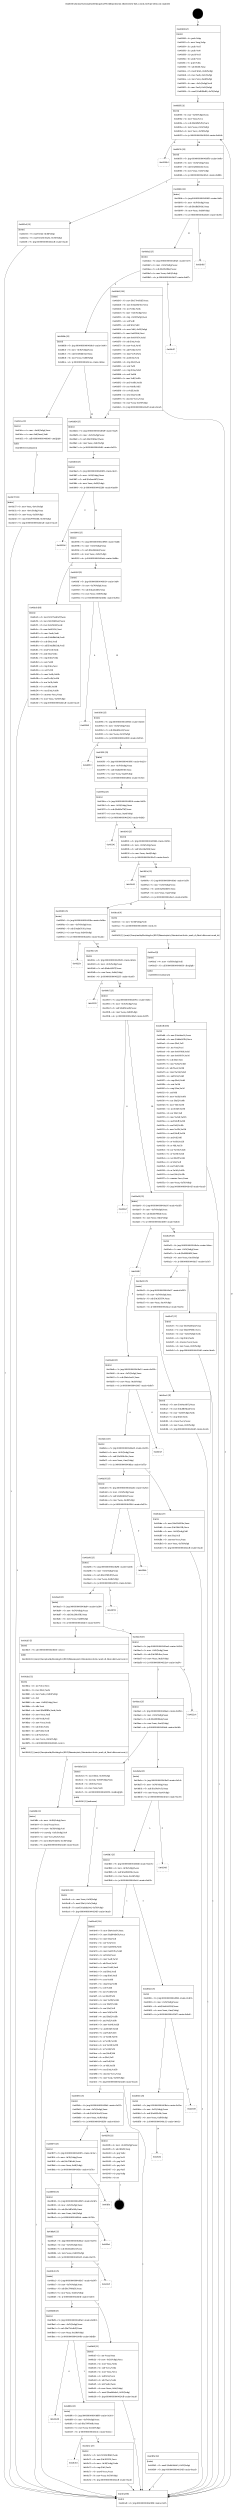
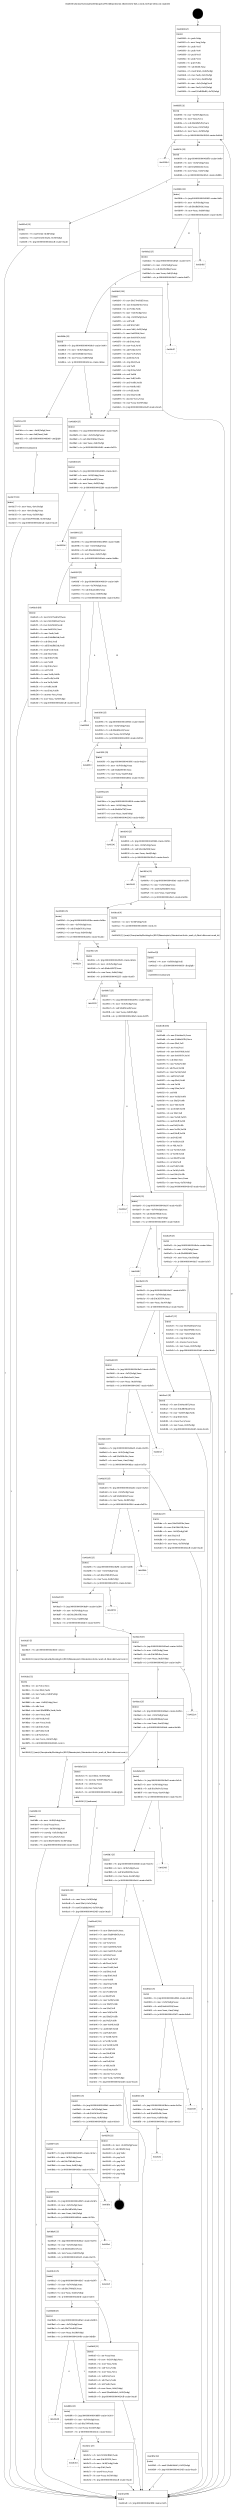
(172, 1229) -> (157, 1251)
(127, 1315) -> (146, 1333)
